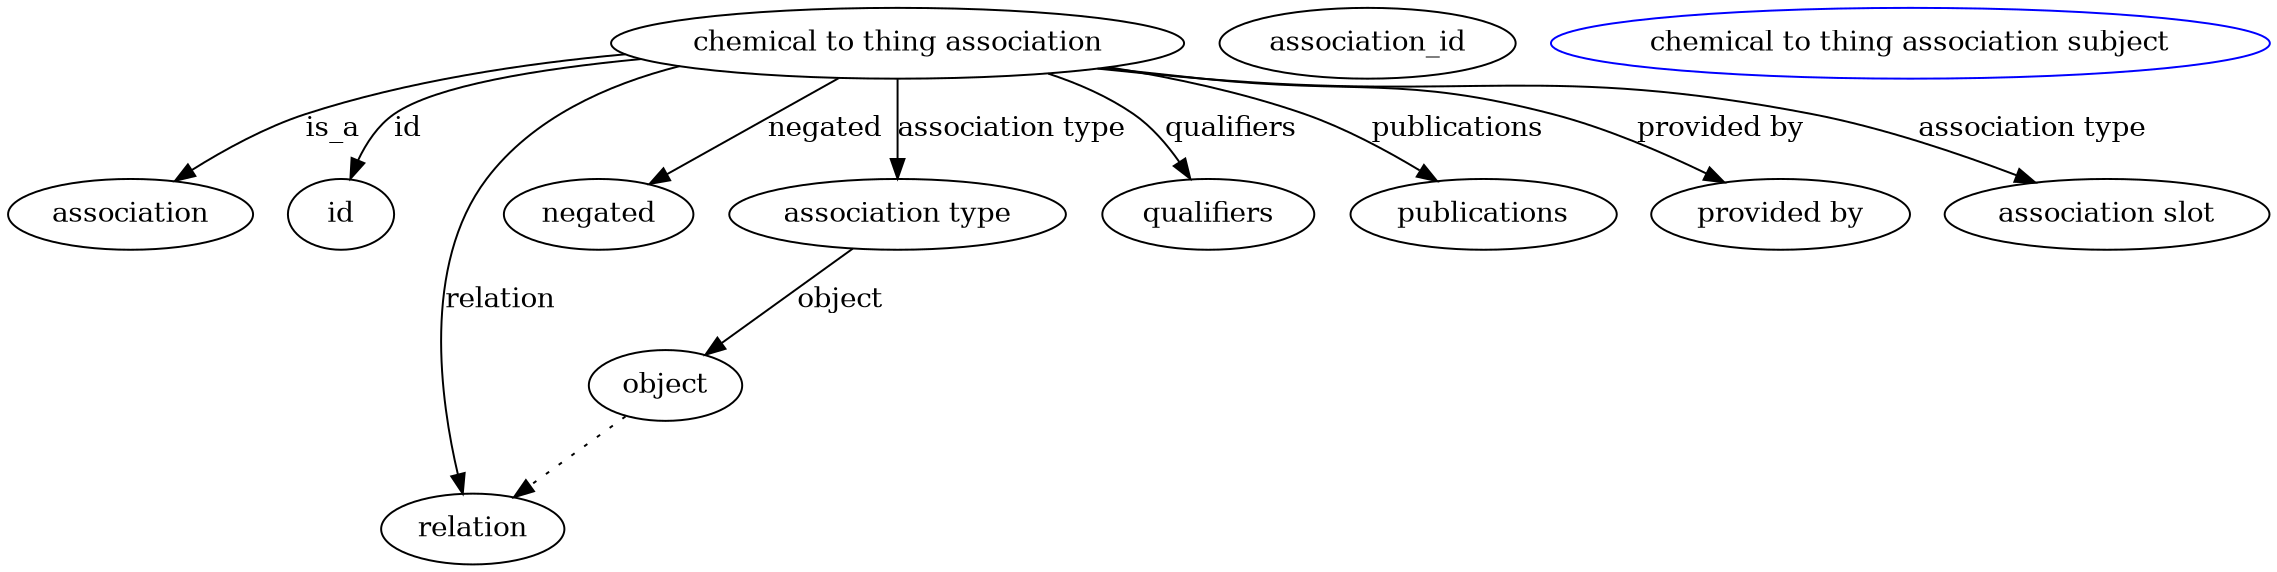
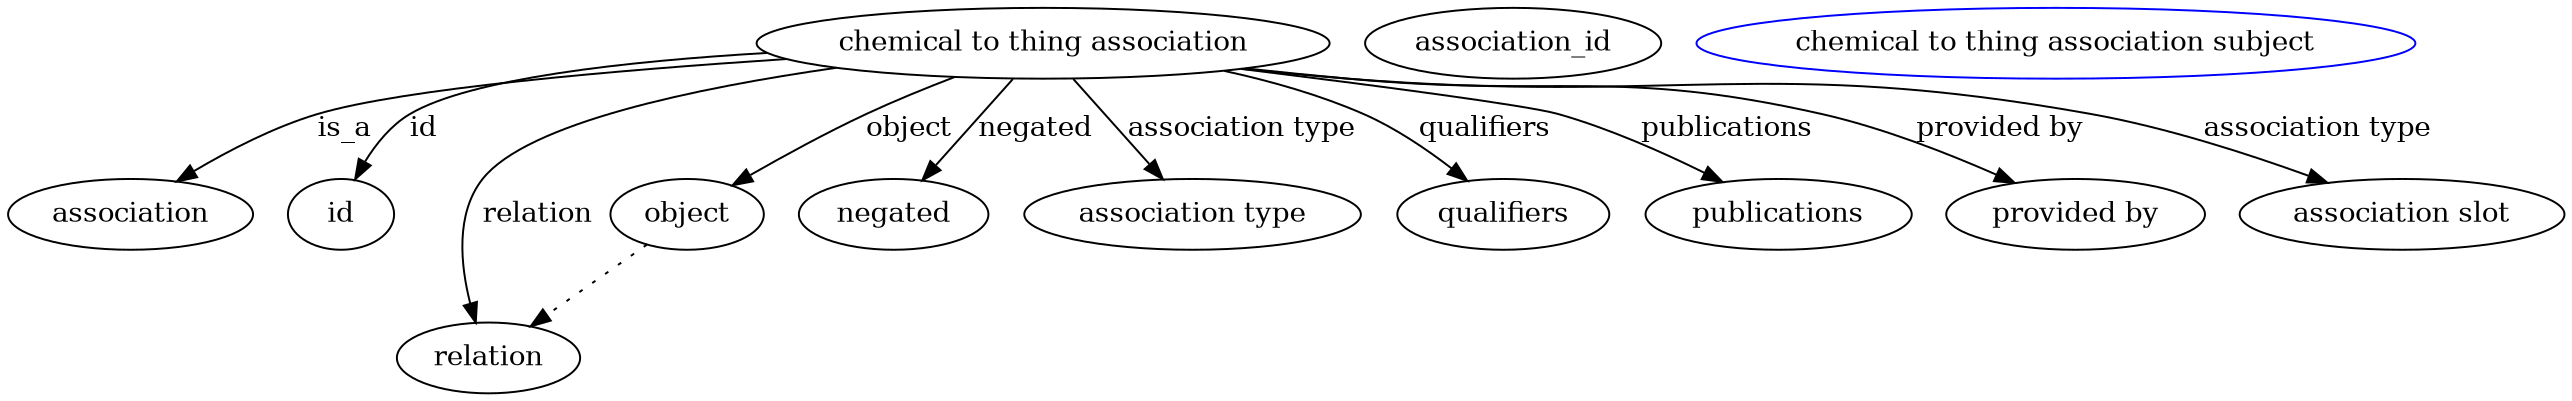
(787, 296) -> (850, 122)
